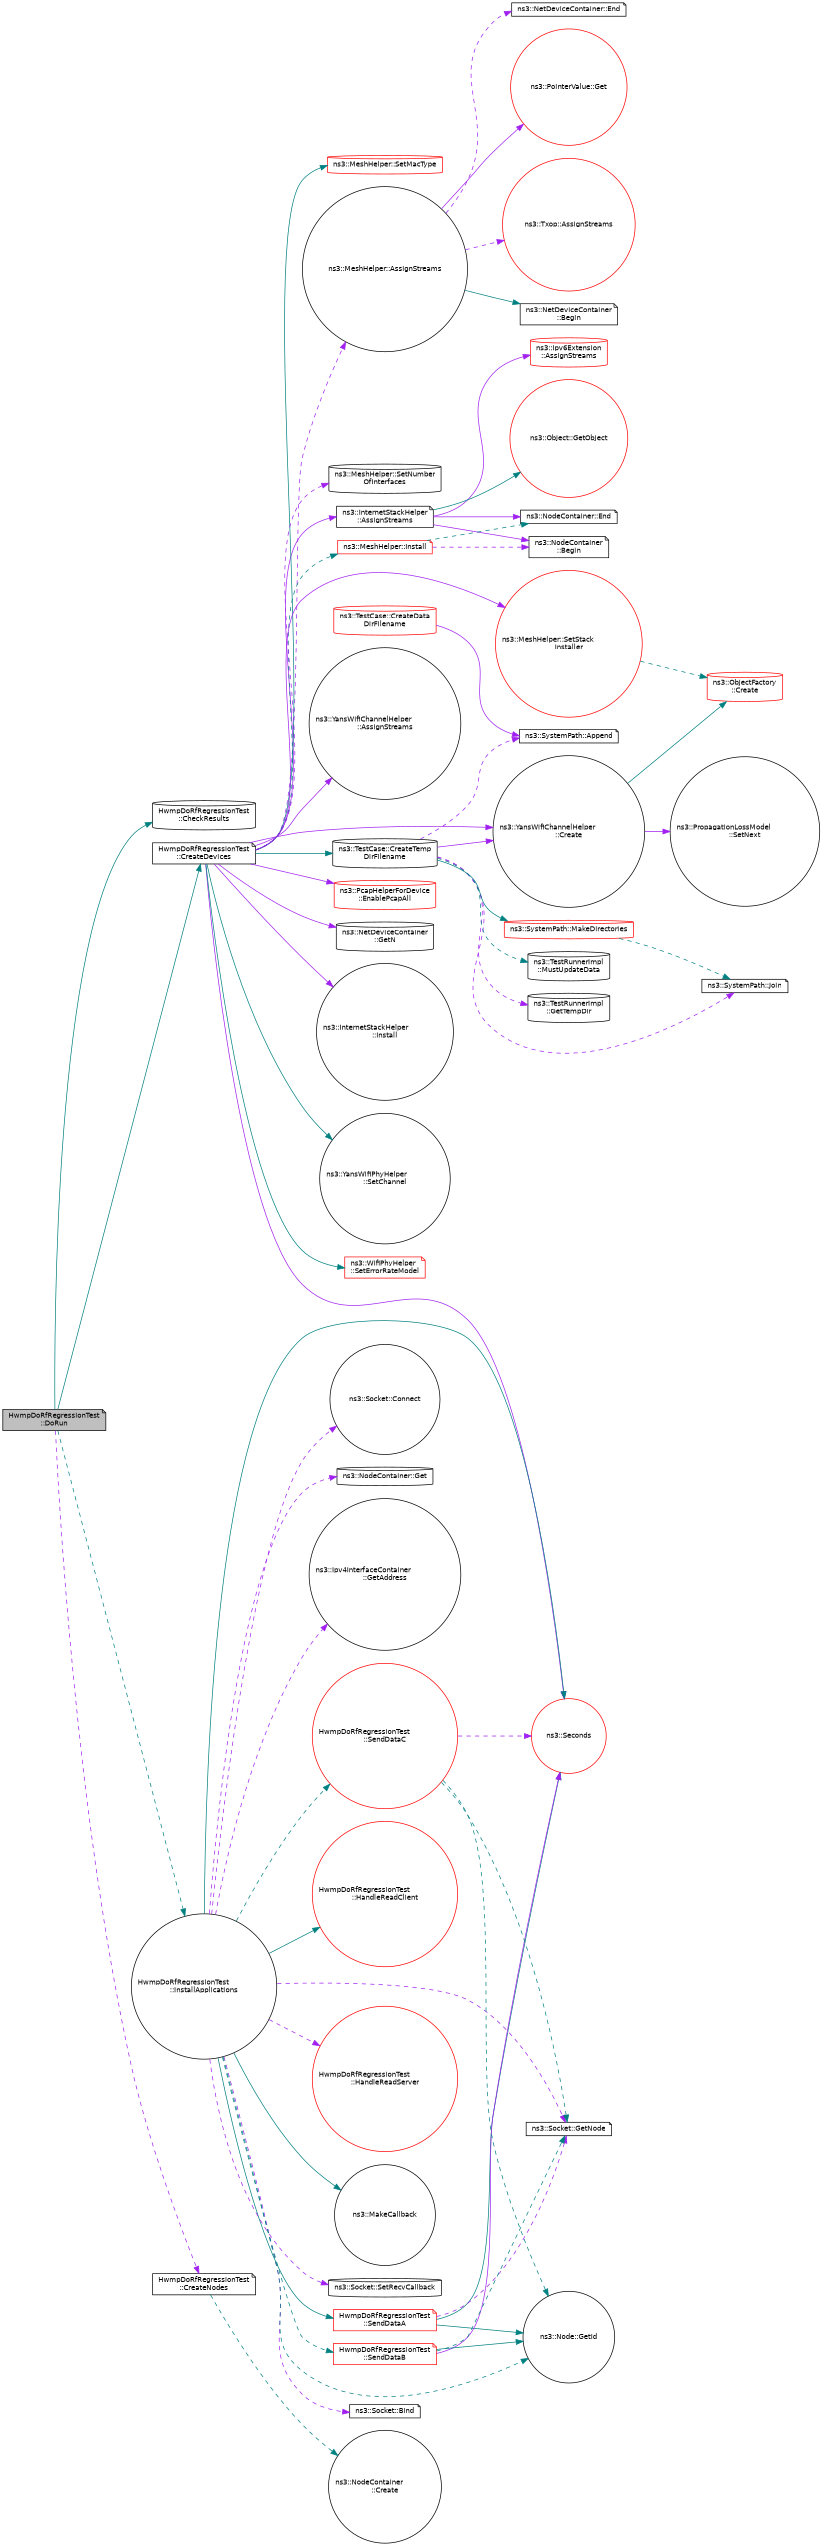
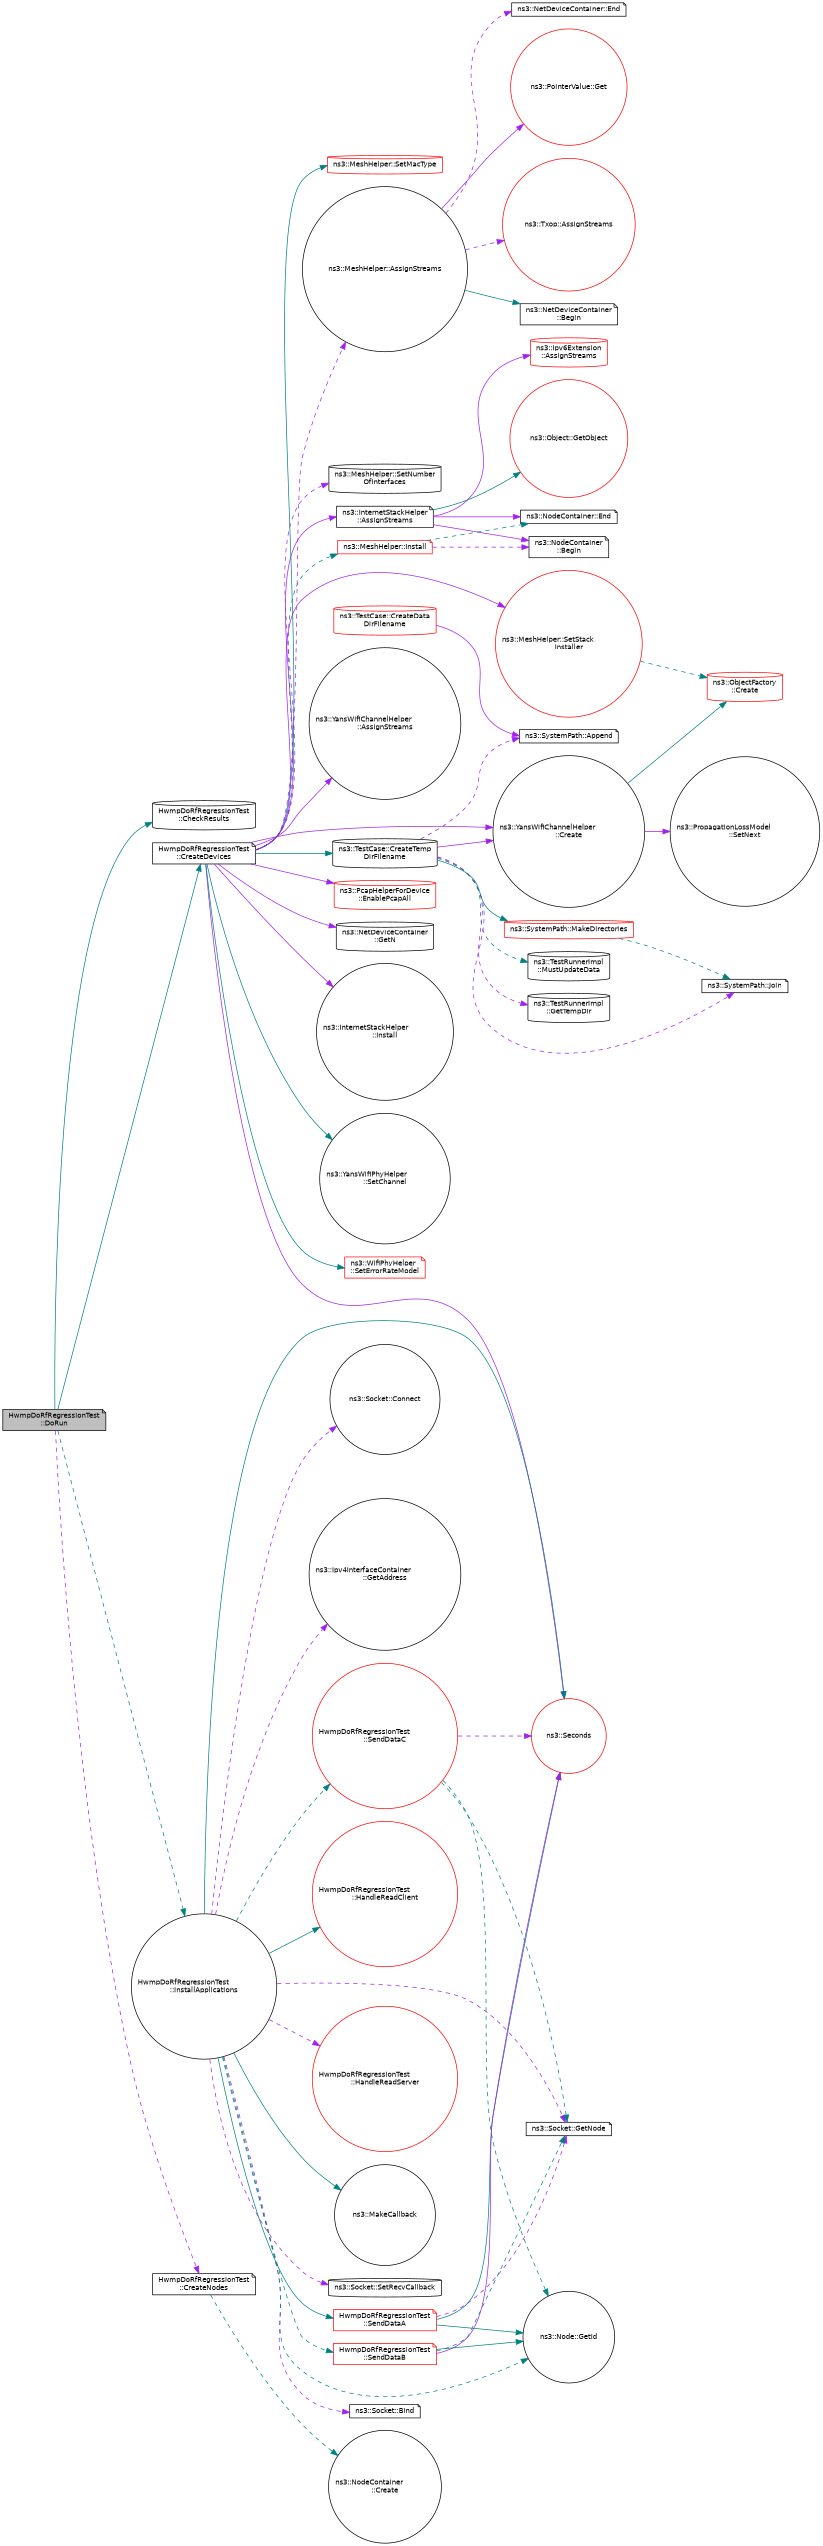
(385, 1476) -> none
